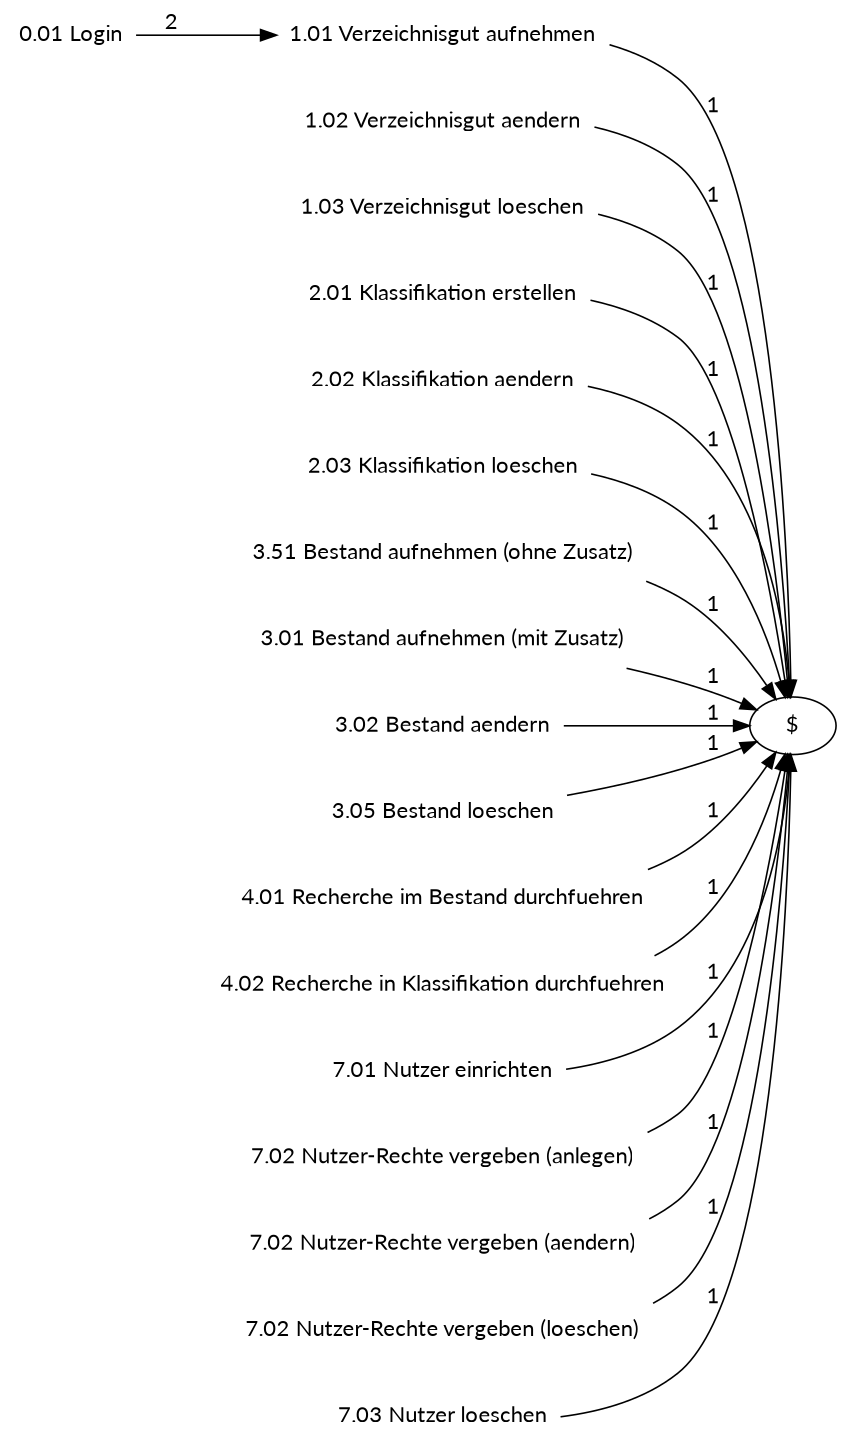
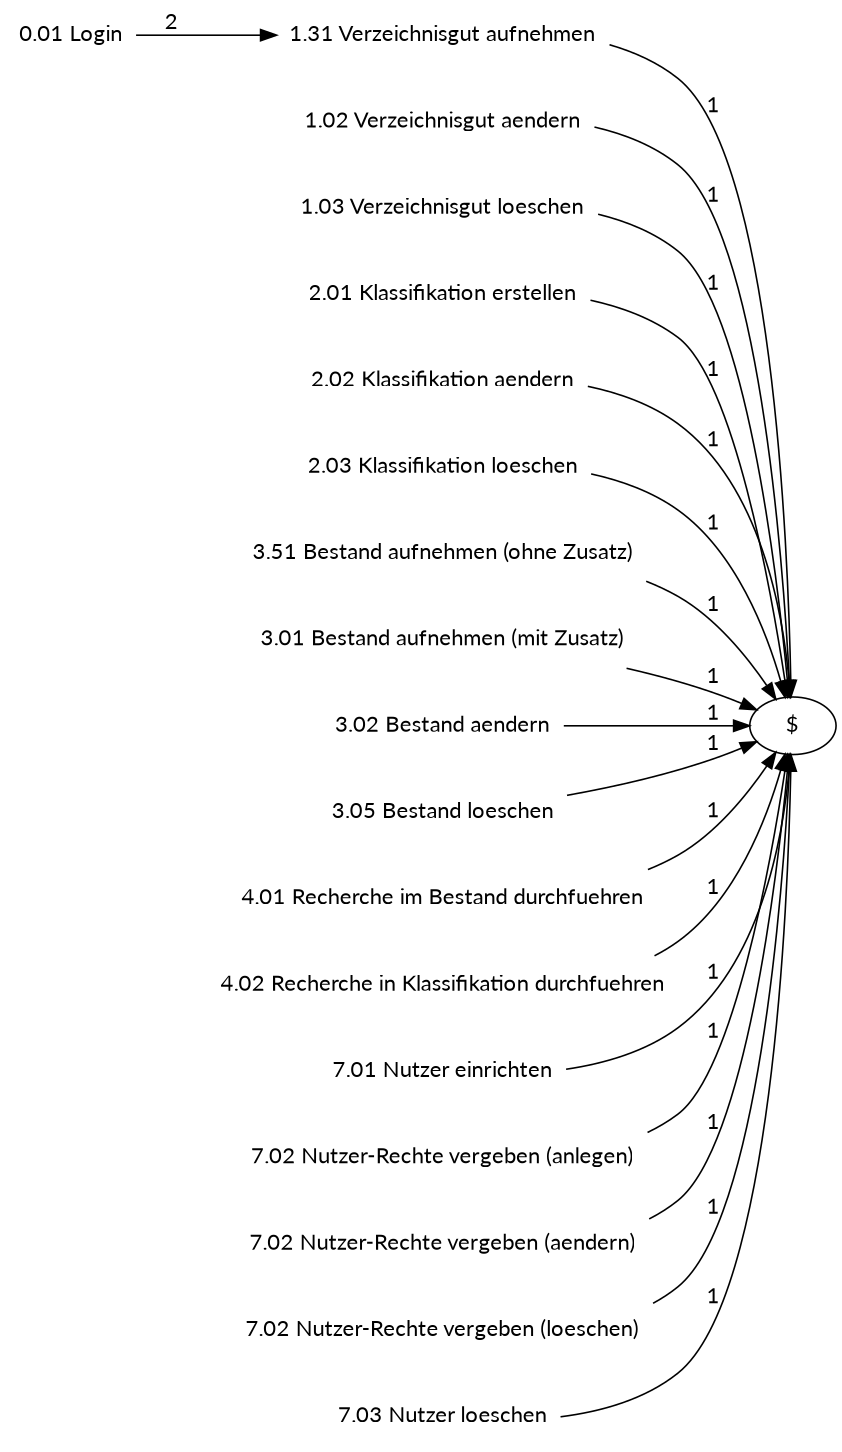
(443, 35) -> (443, 35)
